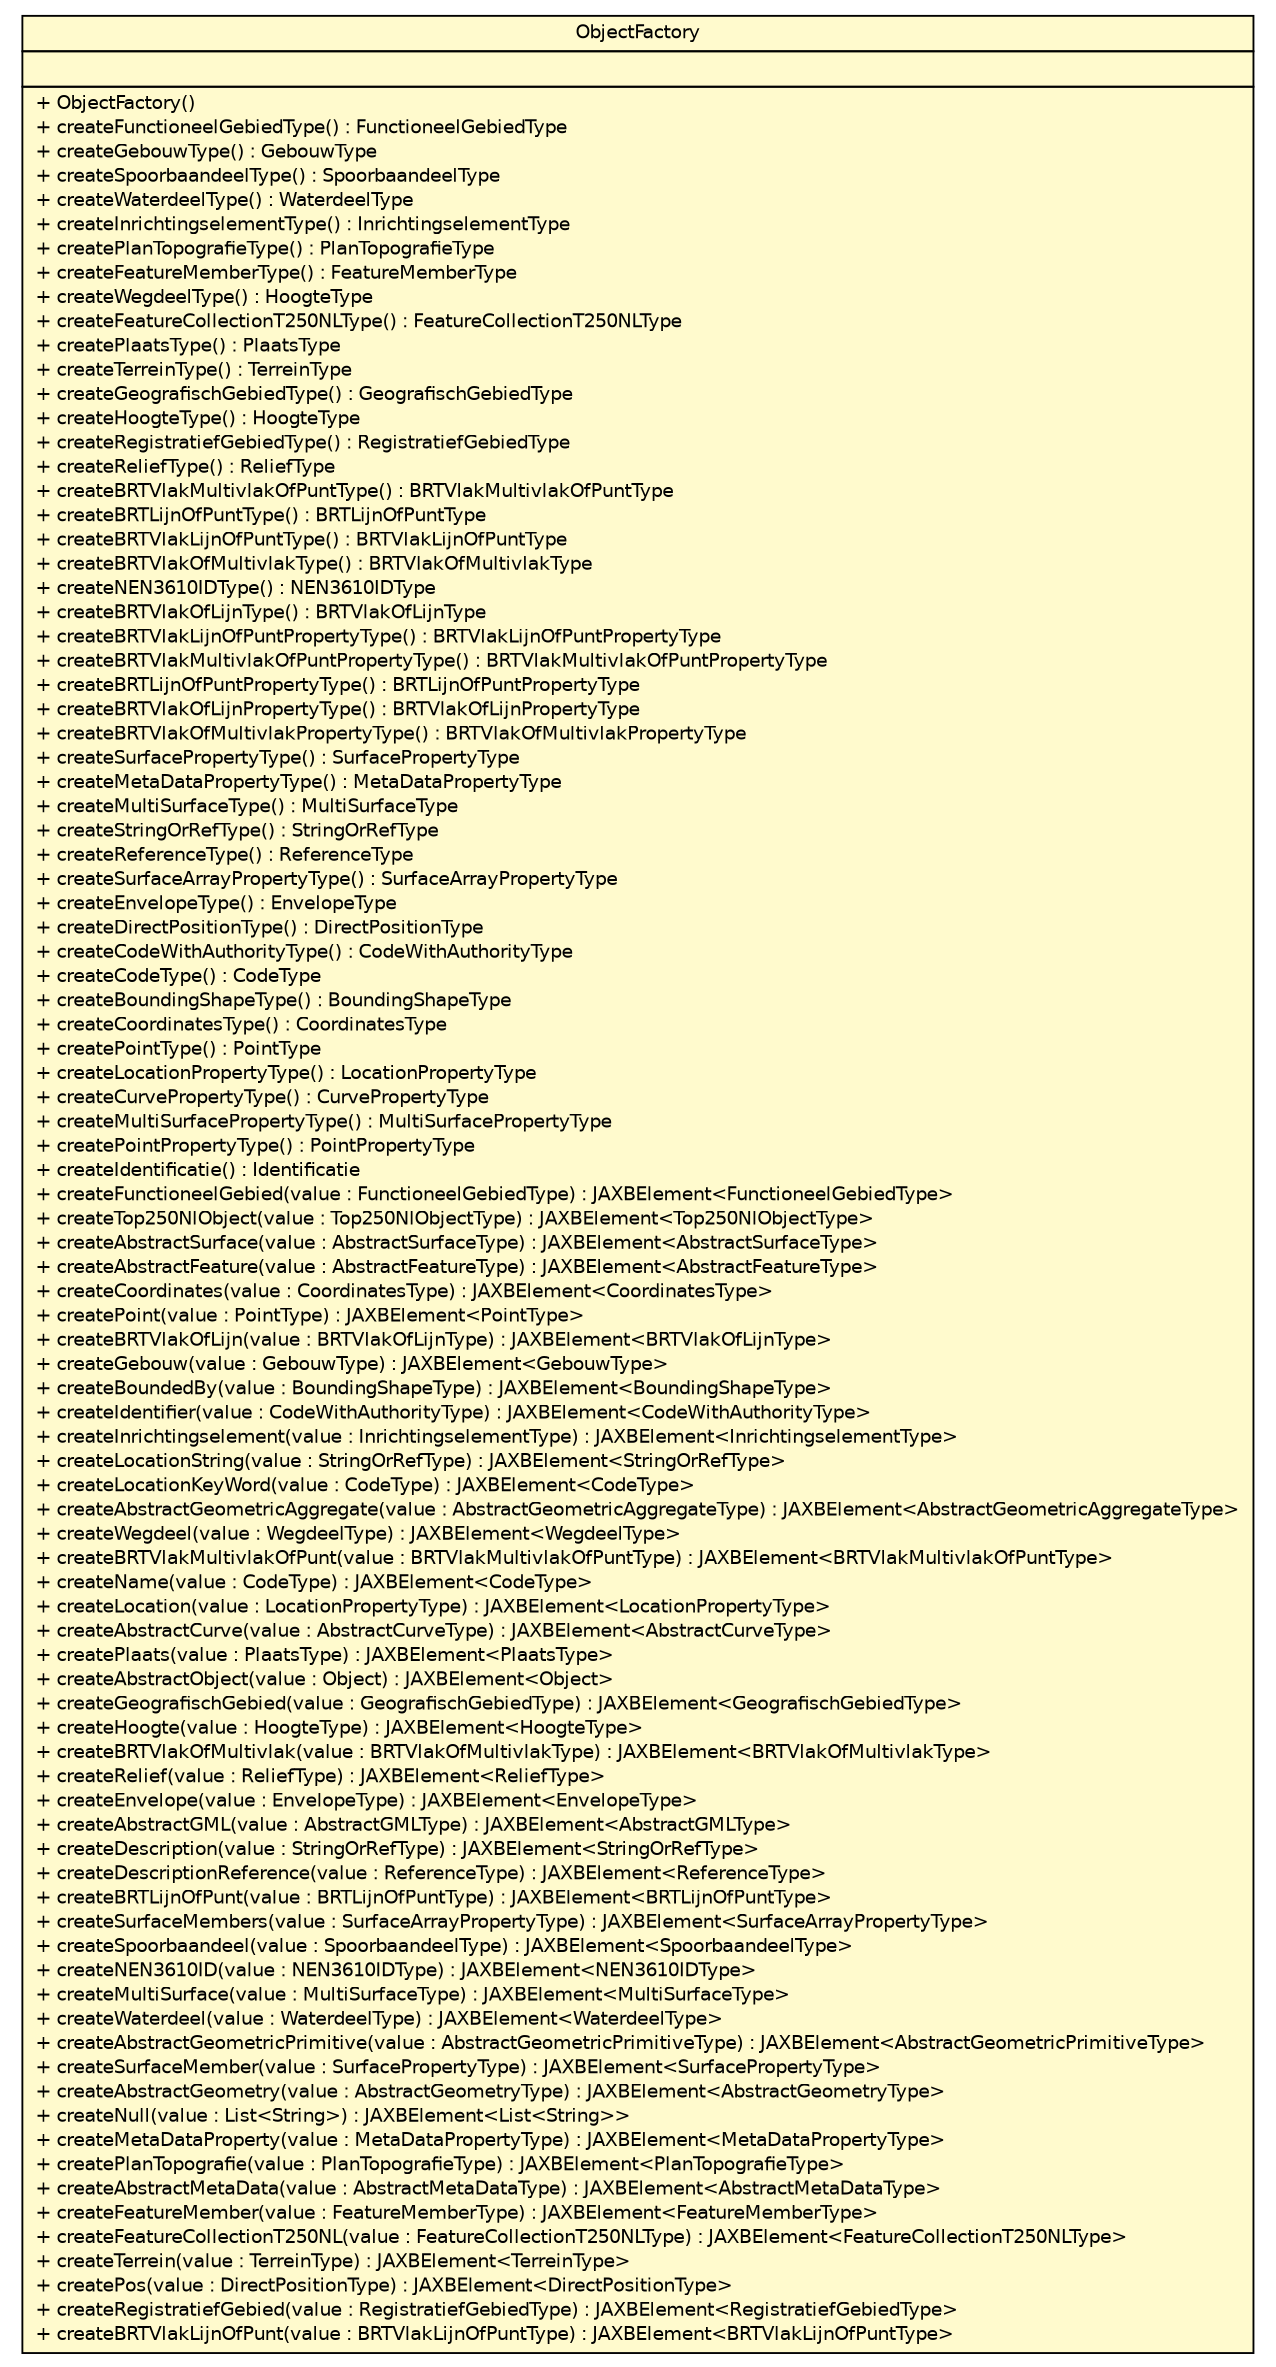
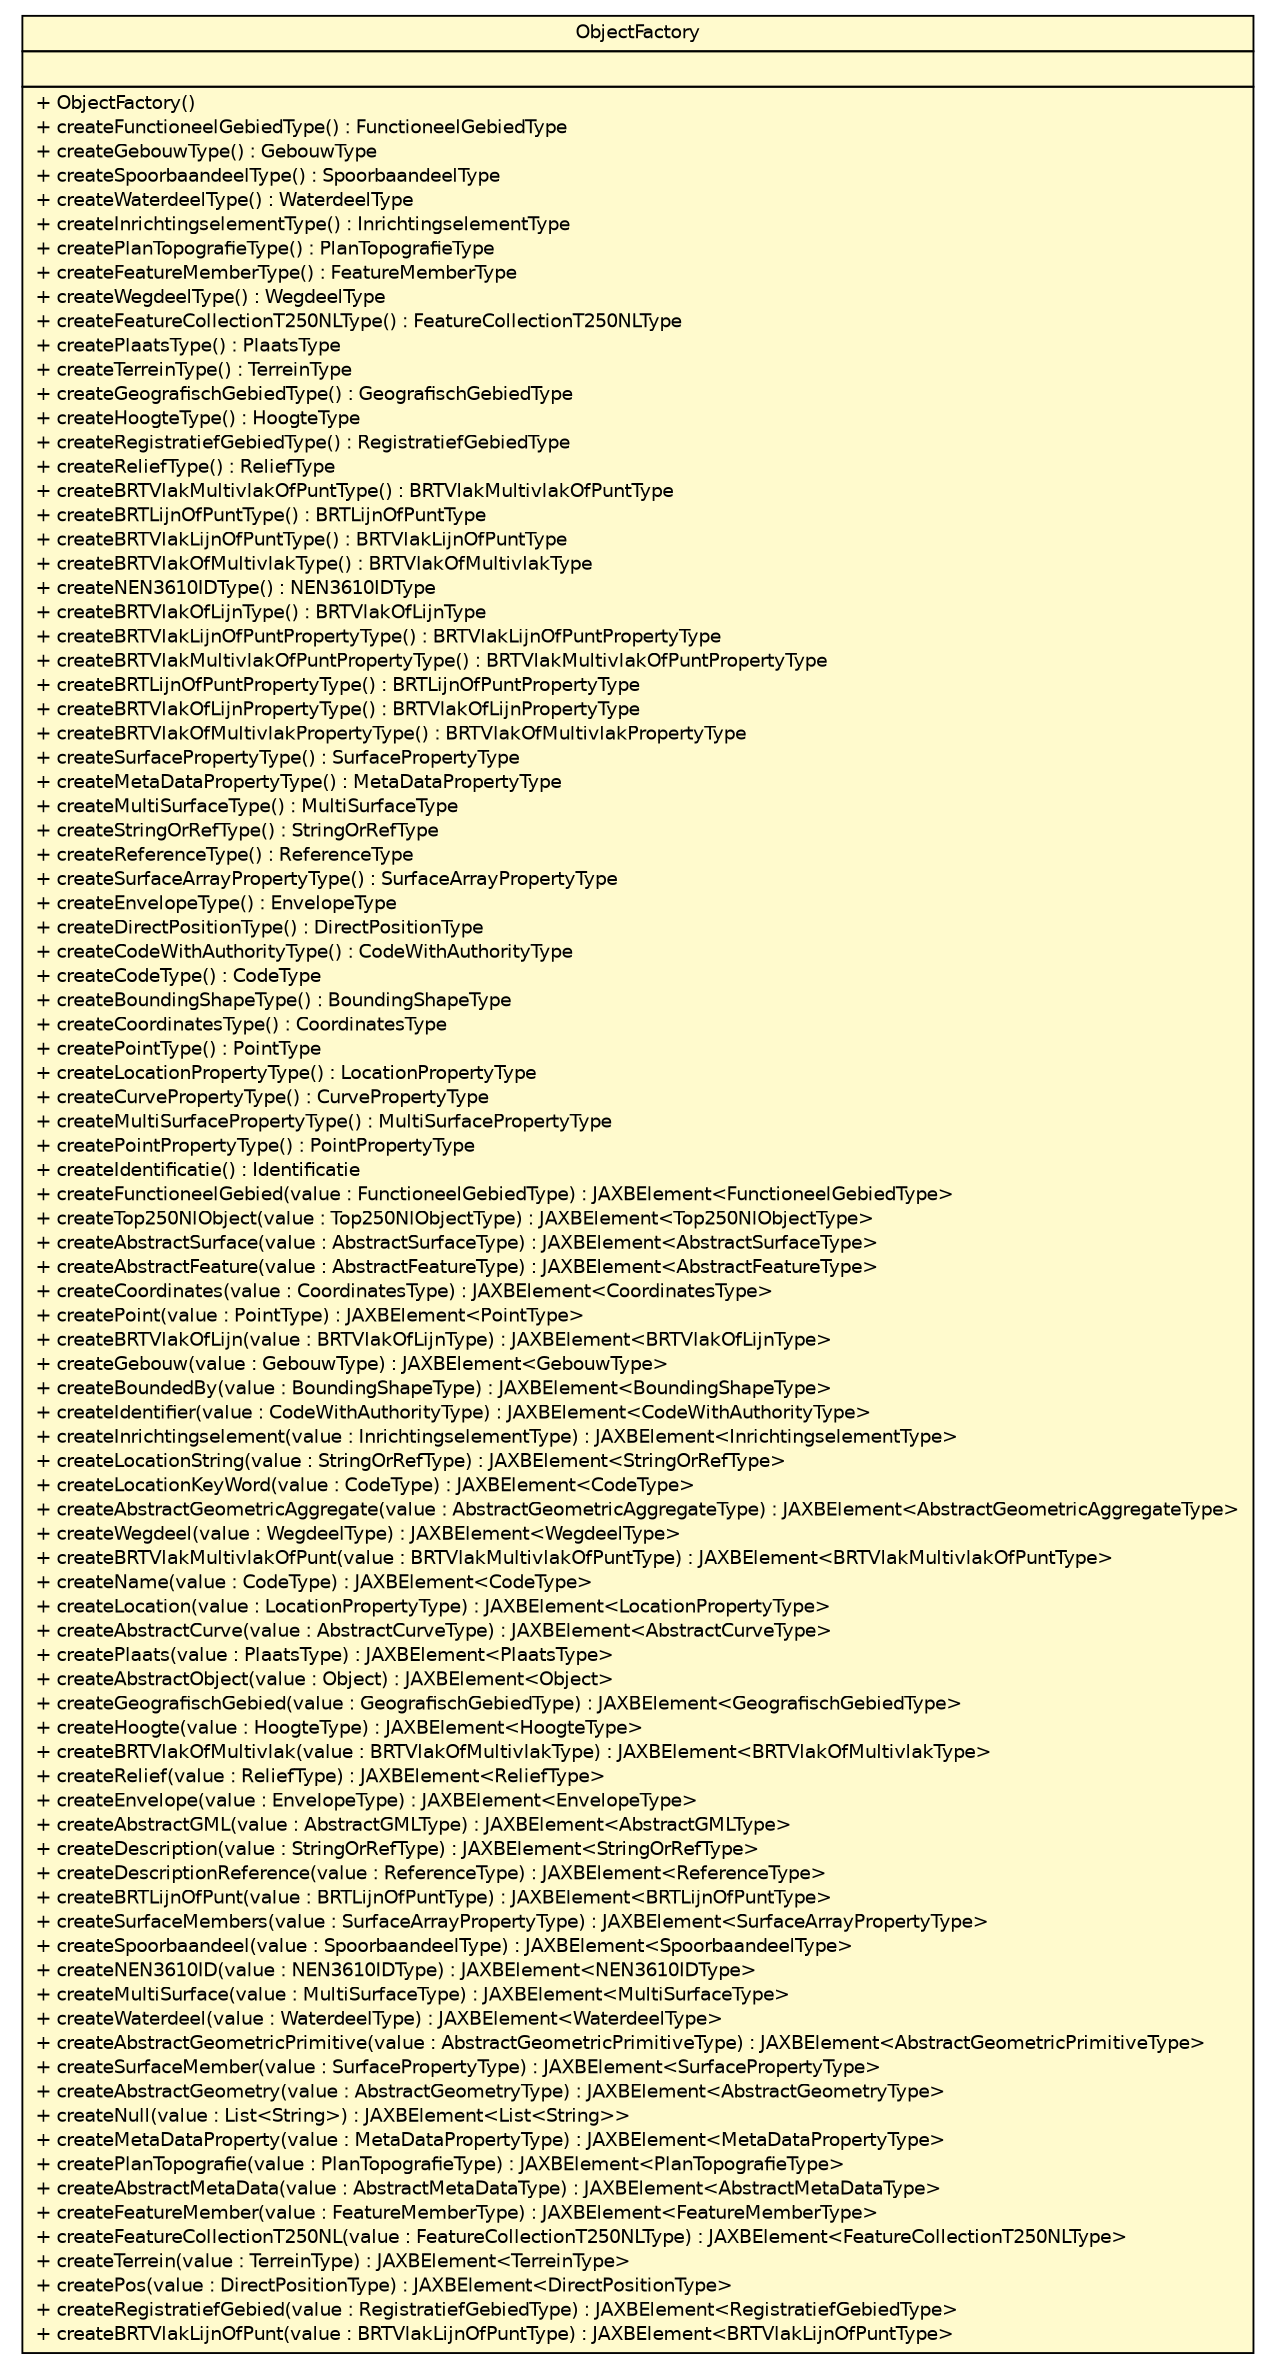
(204, 298) -> (211, 298)
